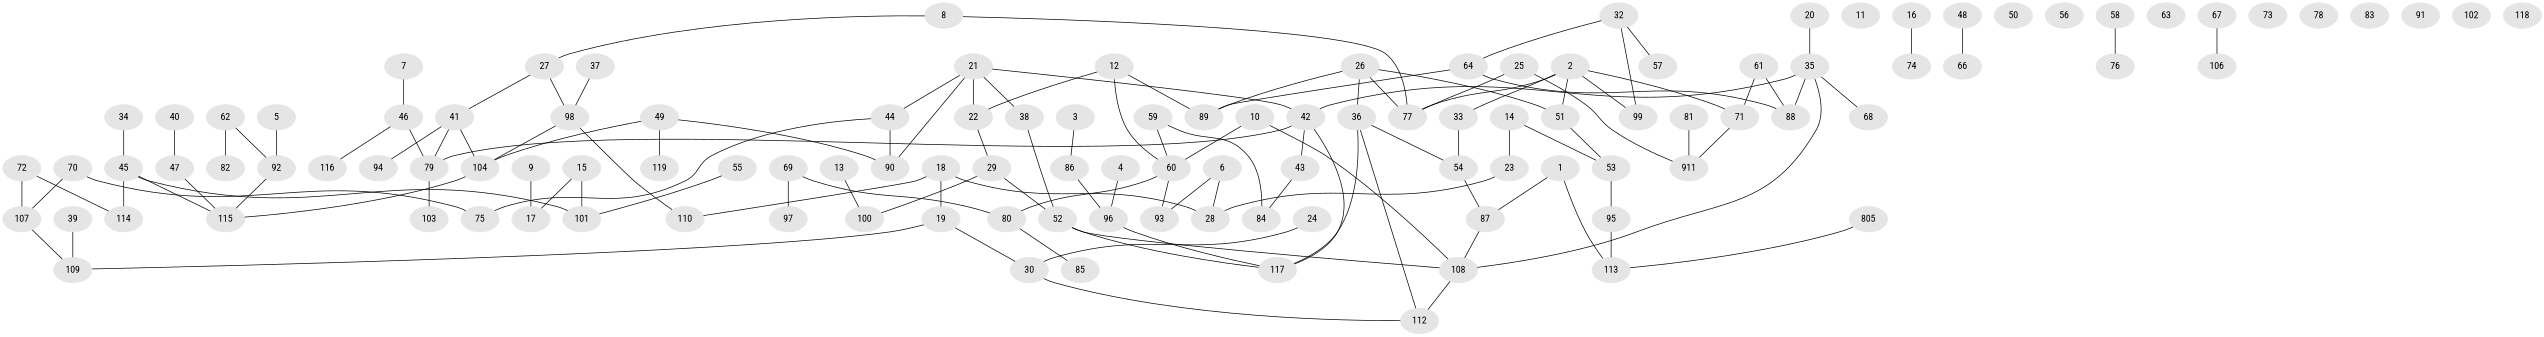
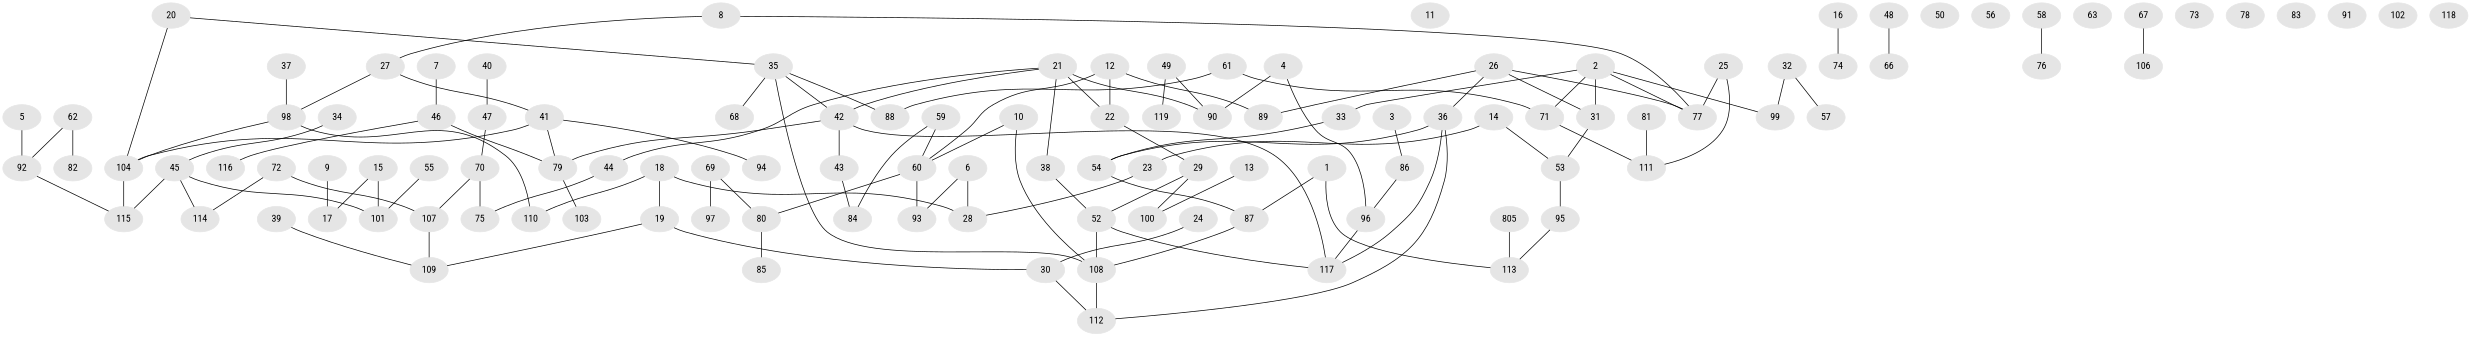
(1468, 66) -> none
(1560, 117) -> (1596, 117)
(567, 137) -> (147, 92)
(890, 139) -> (1248, 92)
(1689, 168) -> (1646, 168)
(208, 201) -> (483, 147)
